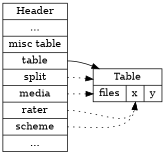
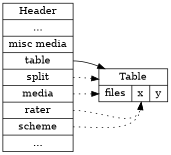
(35, 44) -> (38, 44)
